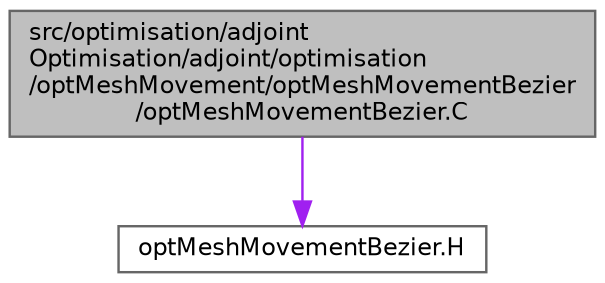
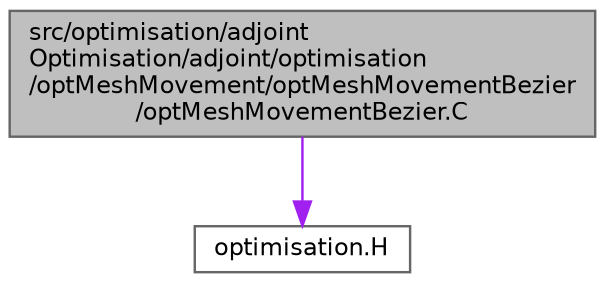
(302, 249) -> (302, 249)
